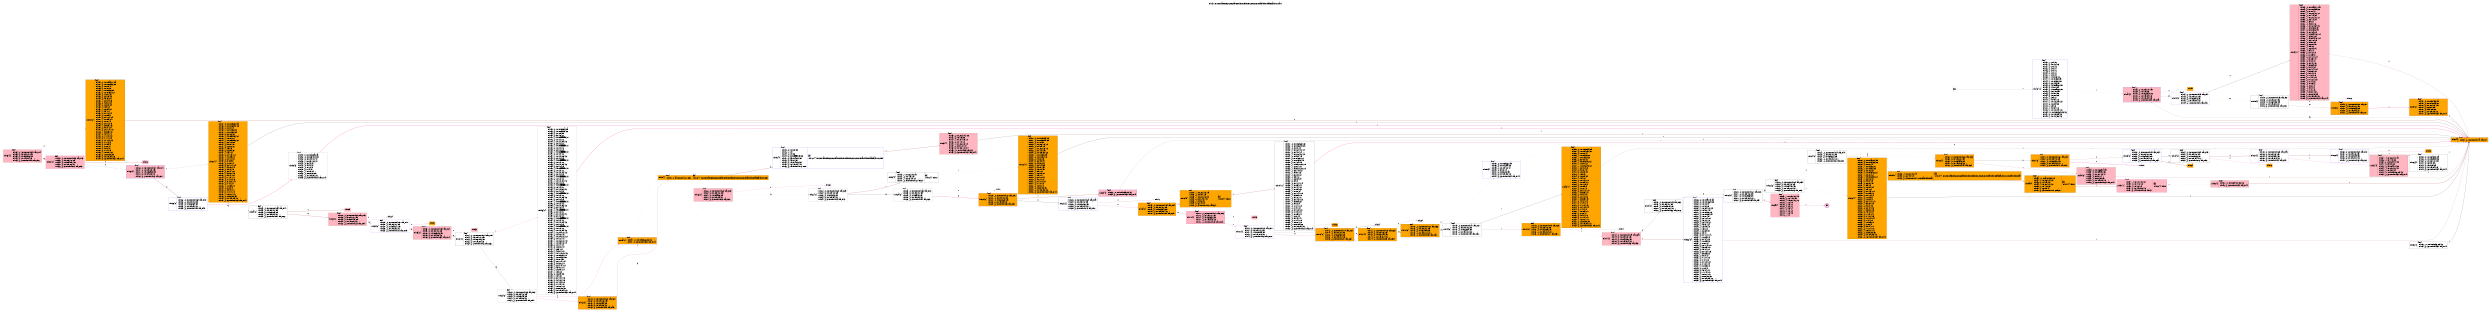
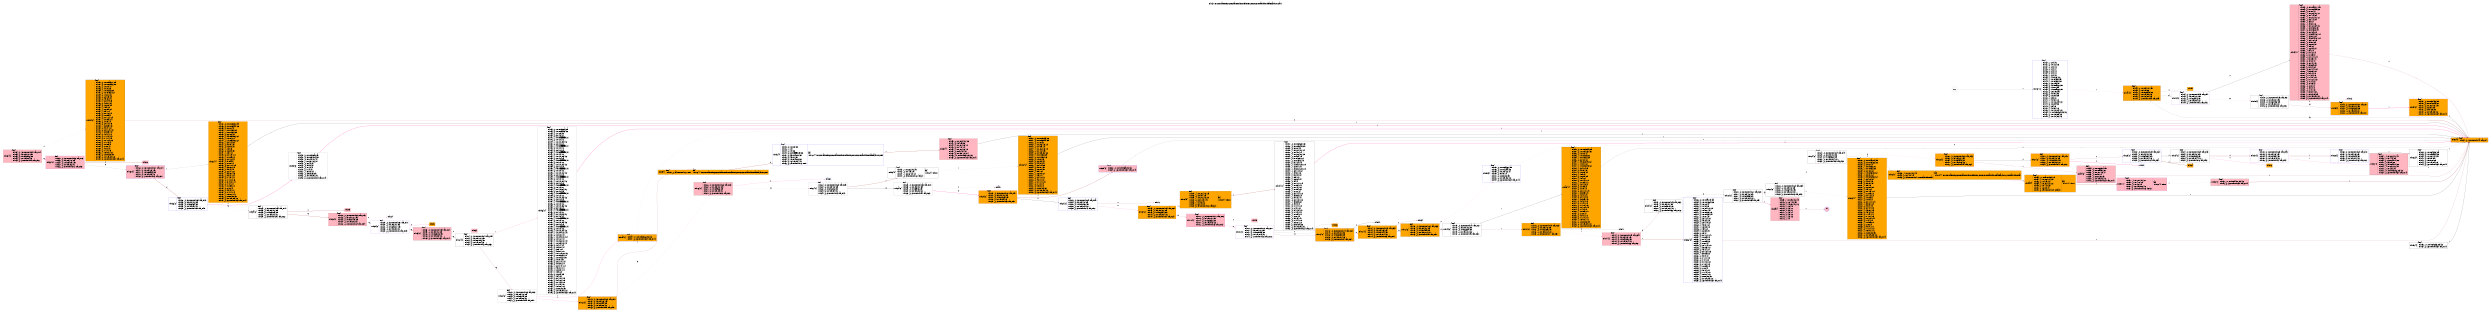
(2142, 95) -> (2142, 93)
(2428, 151) -> none
